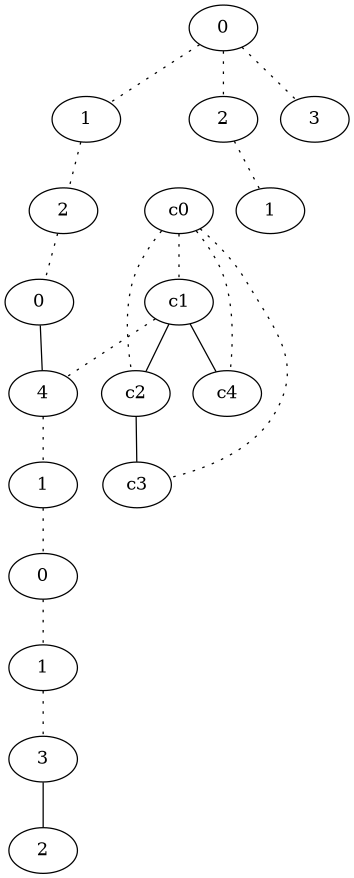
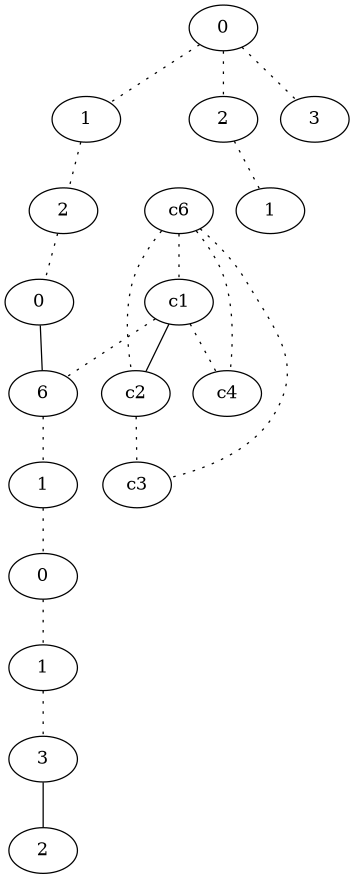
(179, 211) -> (179, 211)
(203, 348) -> (203, 348)
(43, 394) -> (43, 394)
(136, 439) -> (136, 439)
